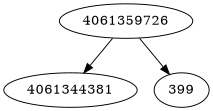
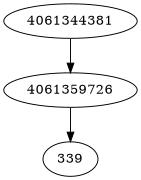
(101, 52) -> (70, 51)
(182, 90) -> (70, 159)
